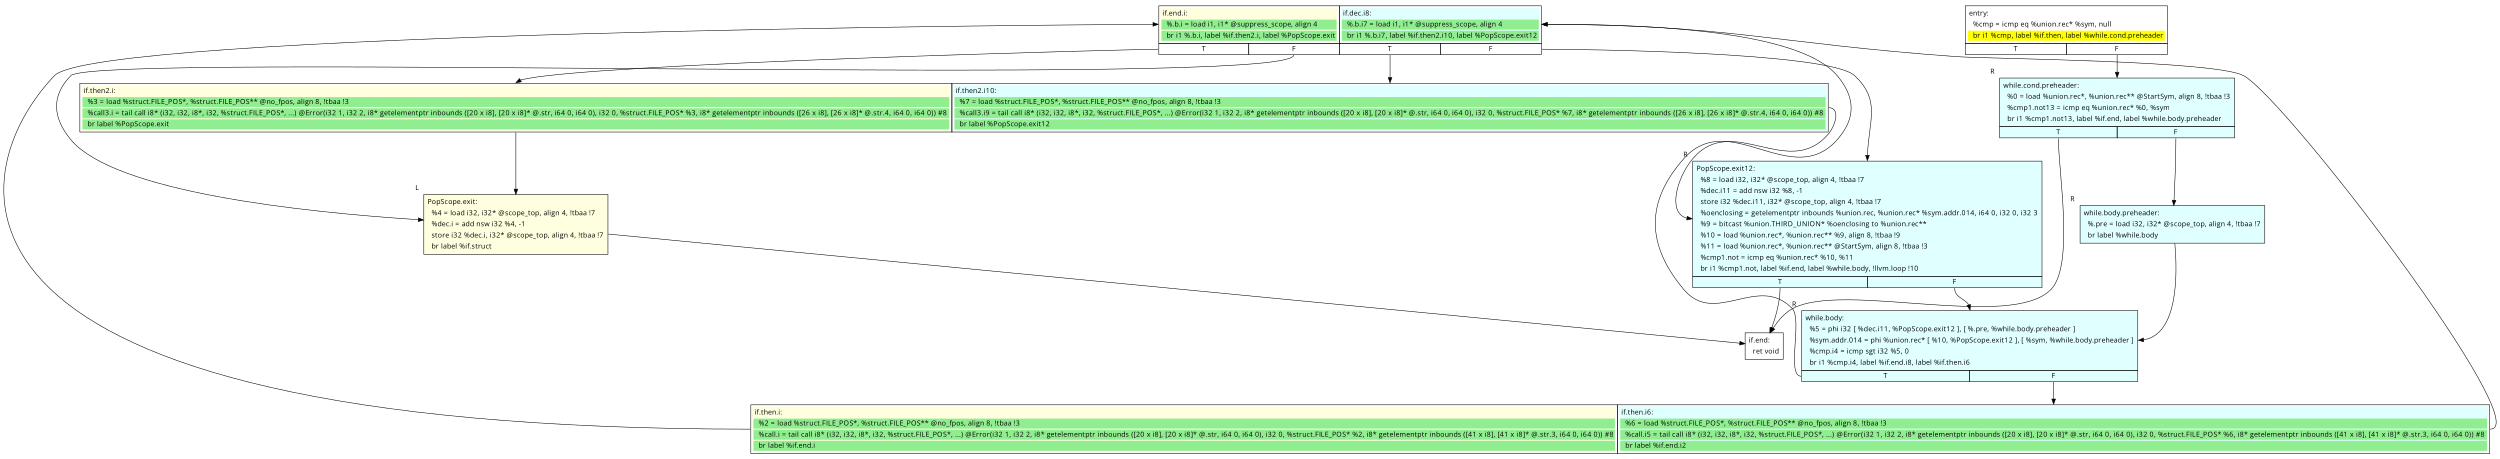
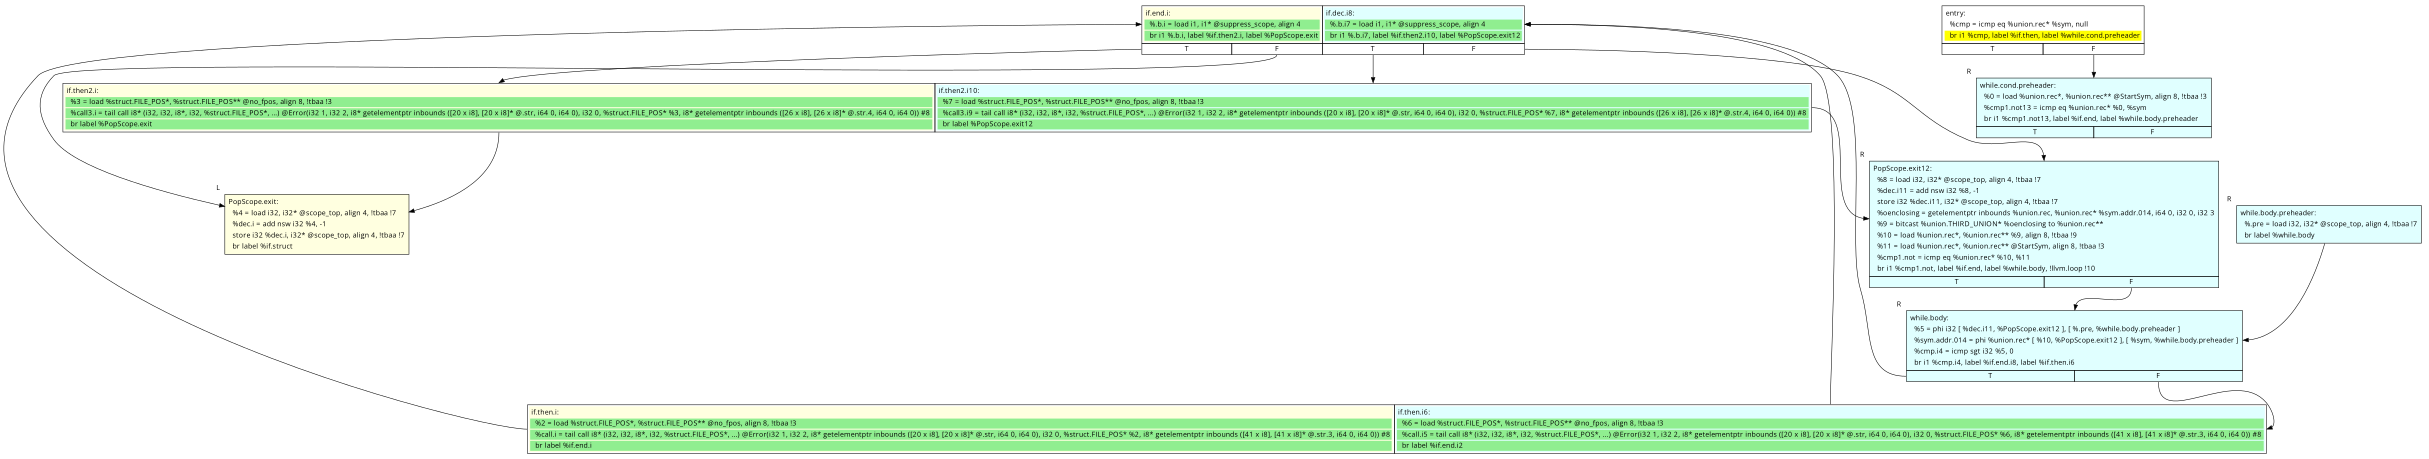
(2175, 169) -> none
(1764, 346) -> none
